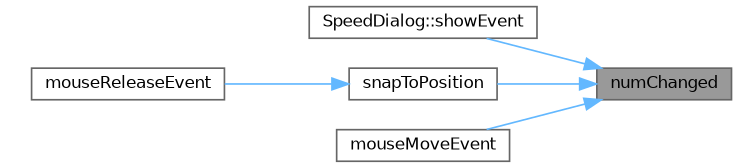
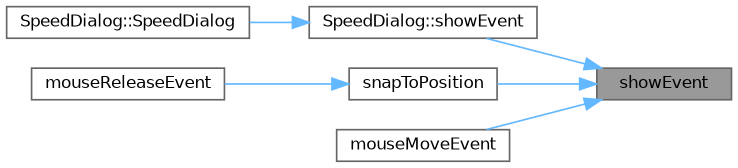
none -> (128, 22)
(664, 84) -> (664, 84)
